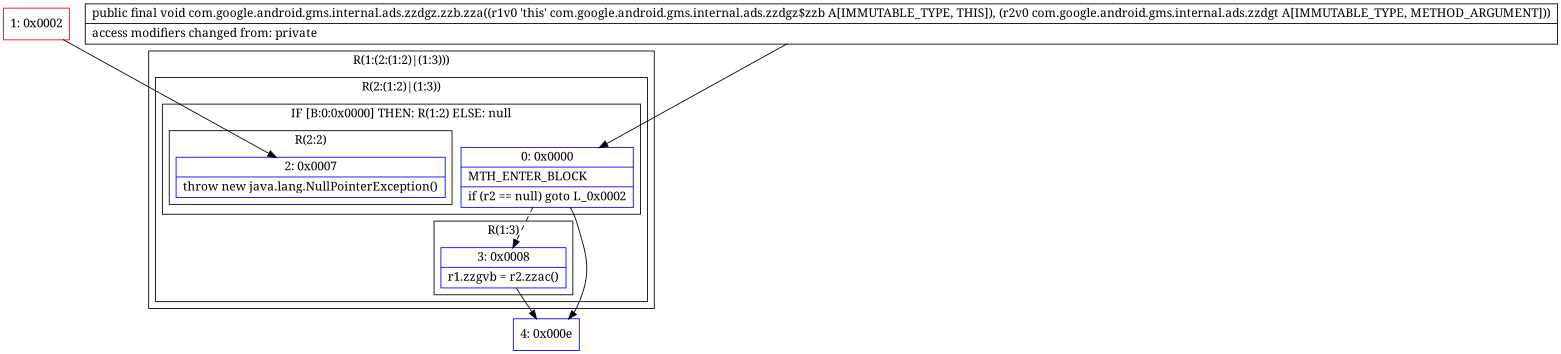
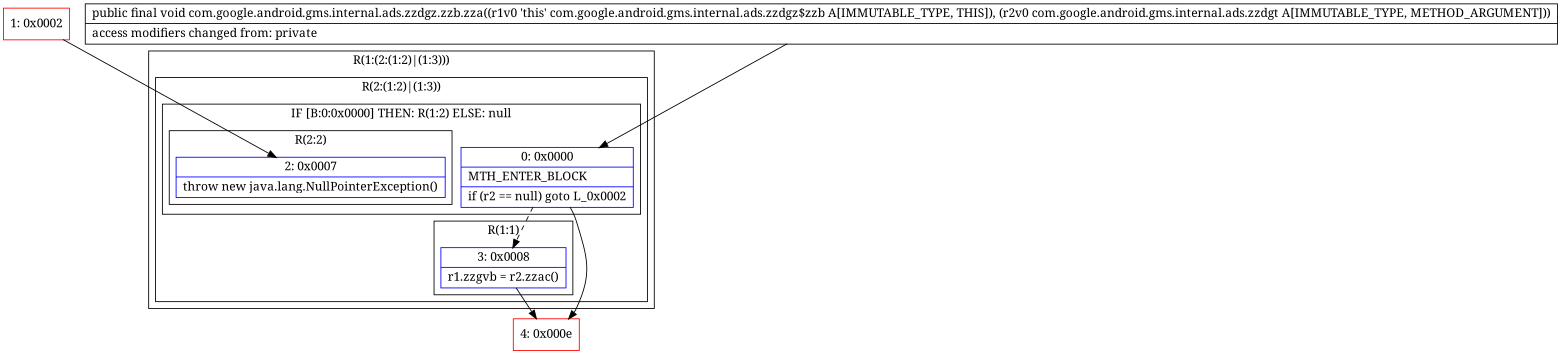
(503, 231) -> (503, 231)
(546, 335) -> (546, 335)
